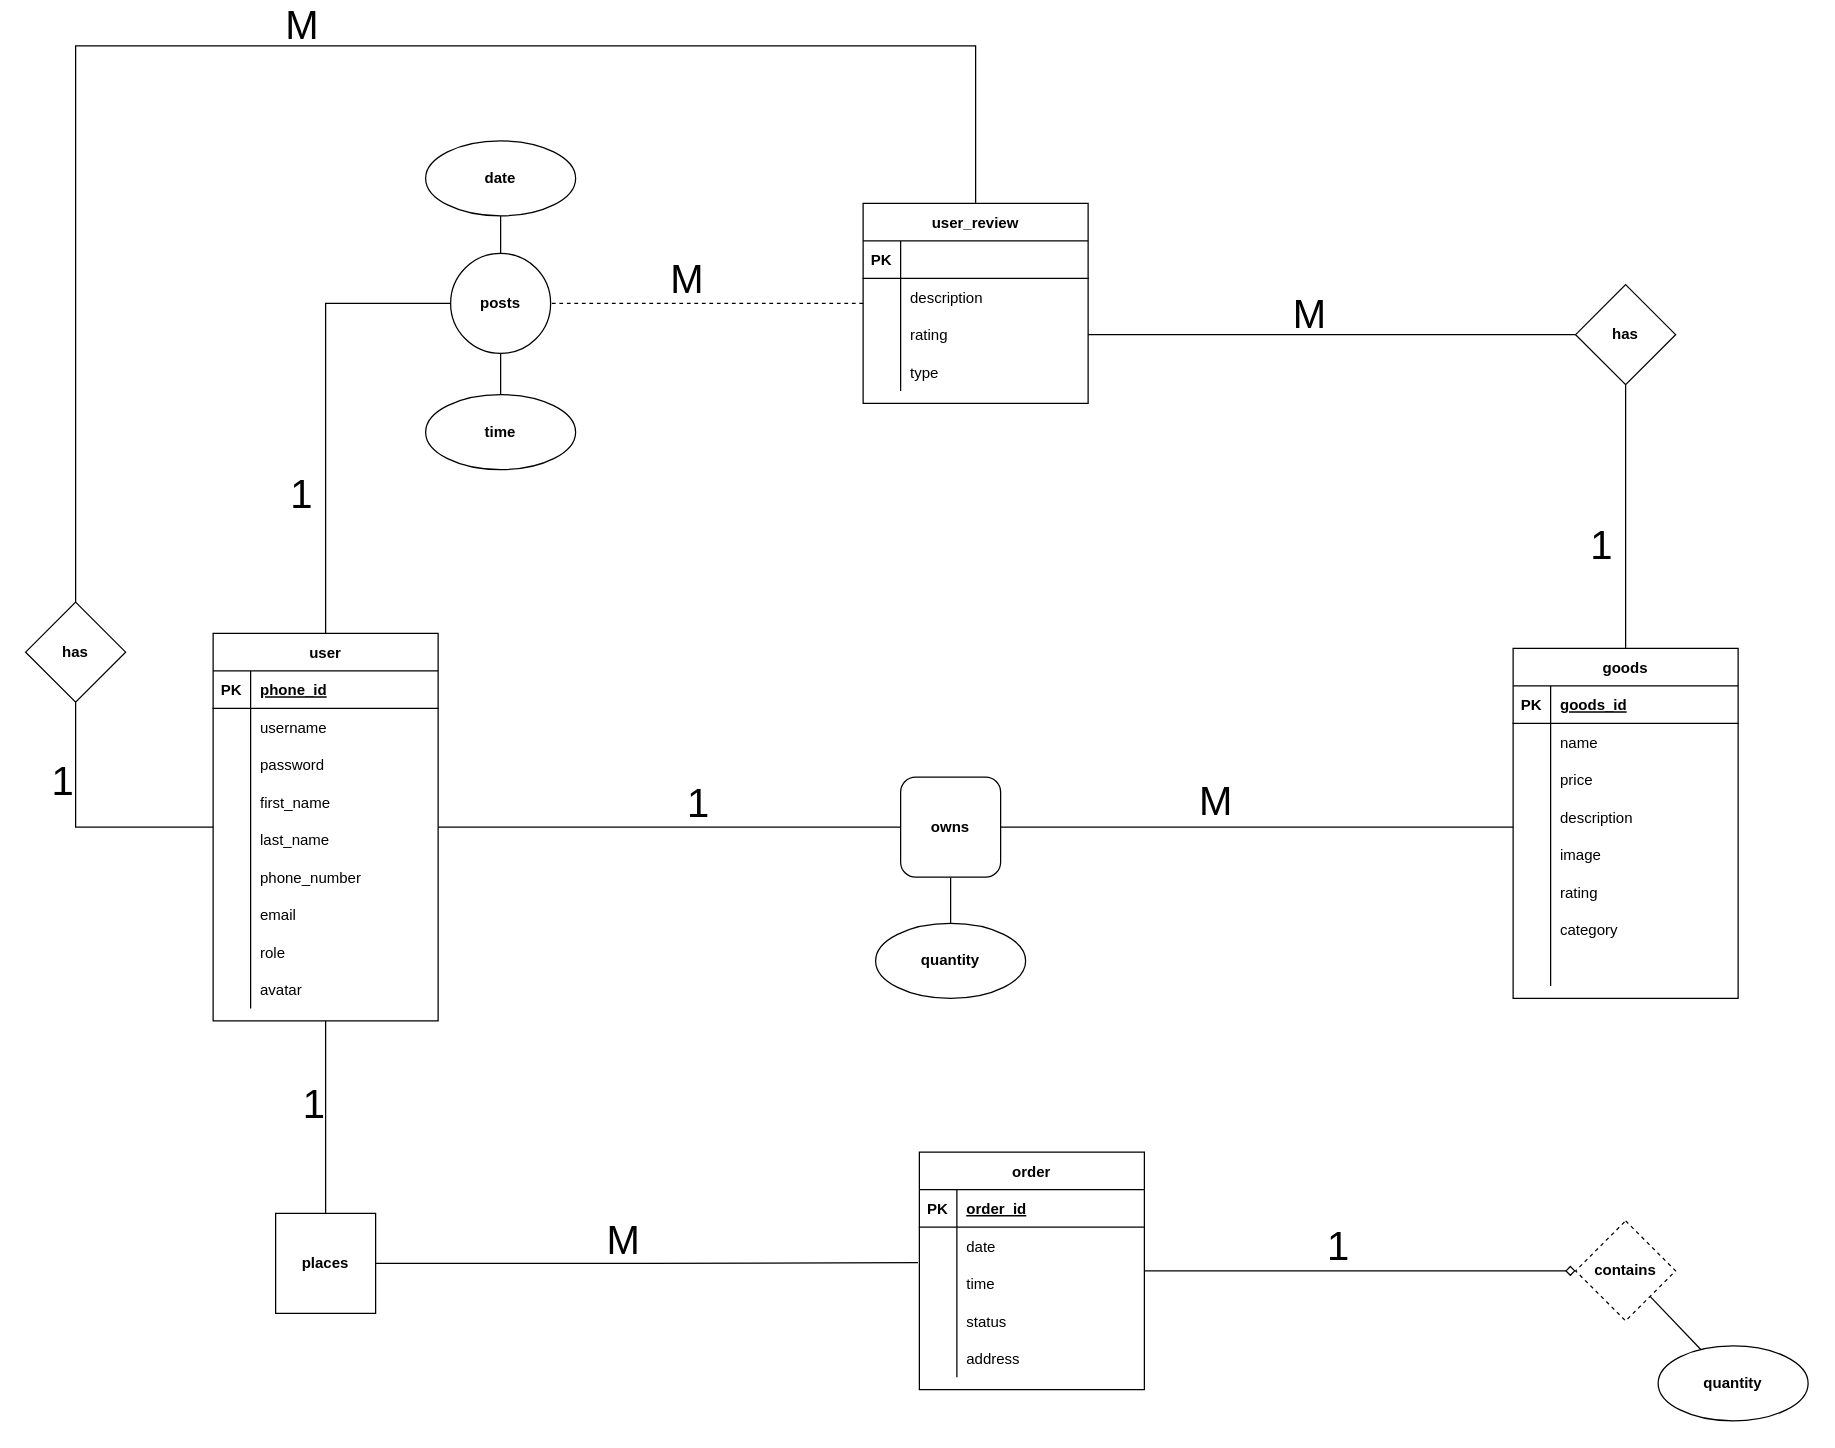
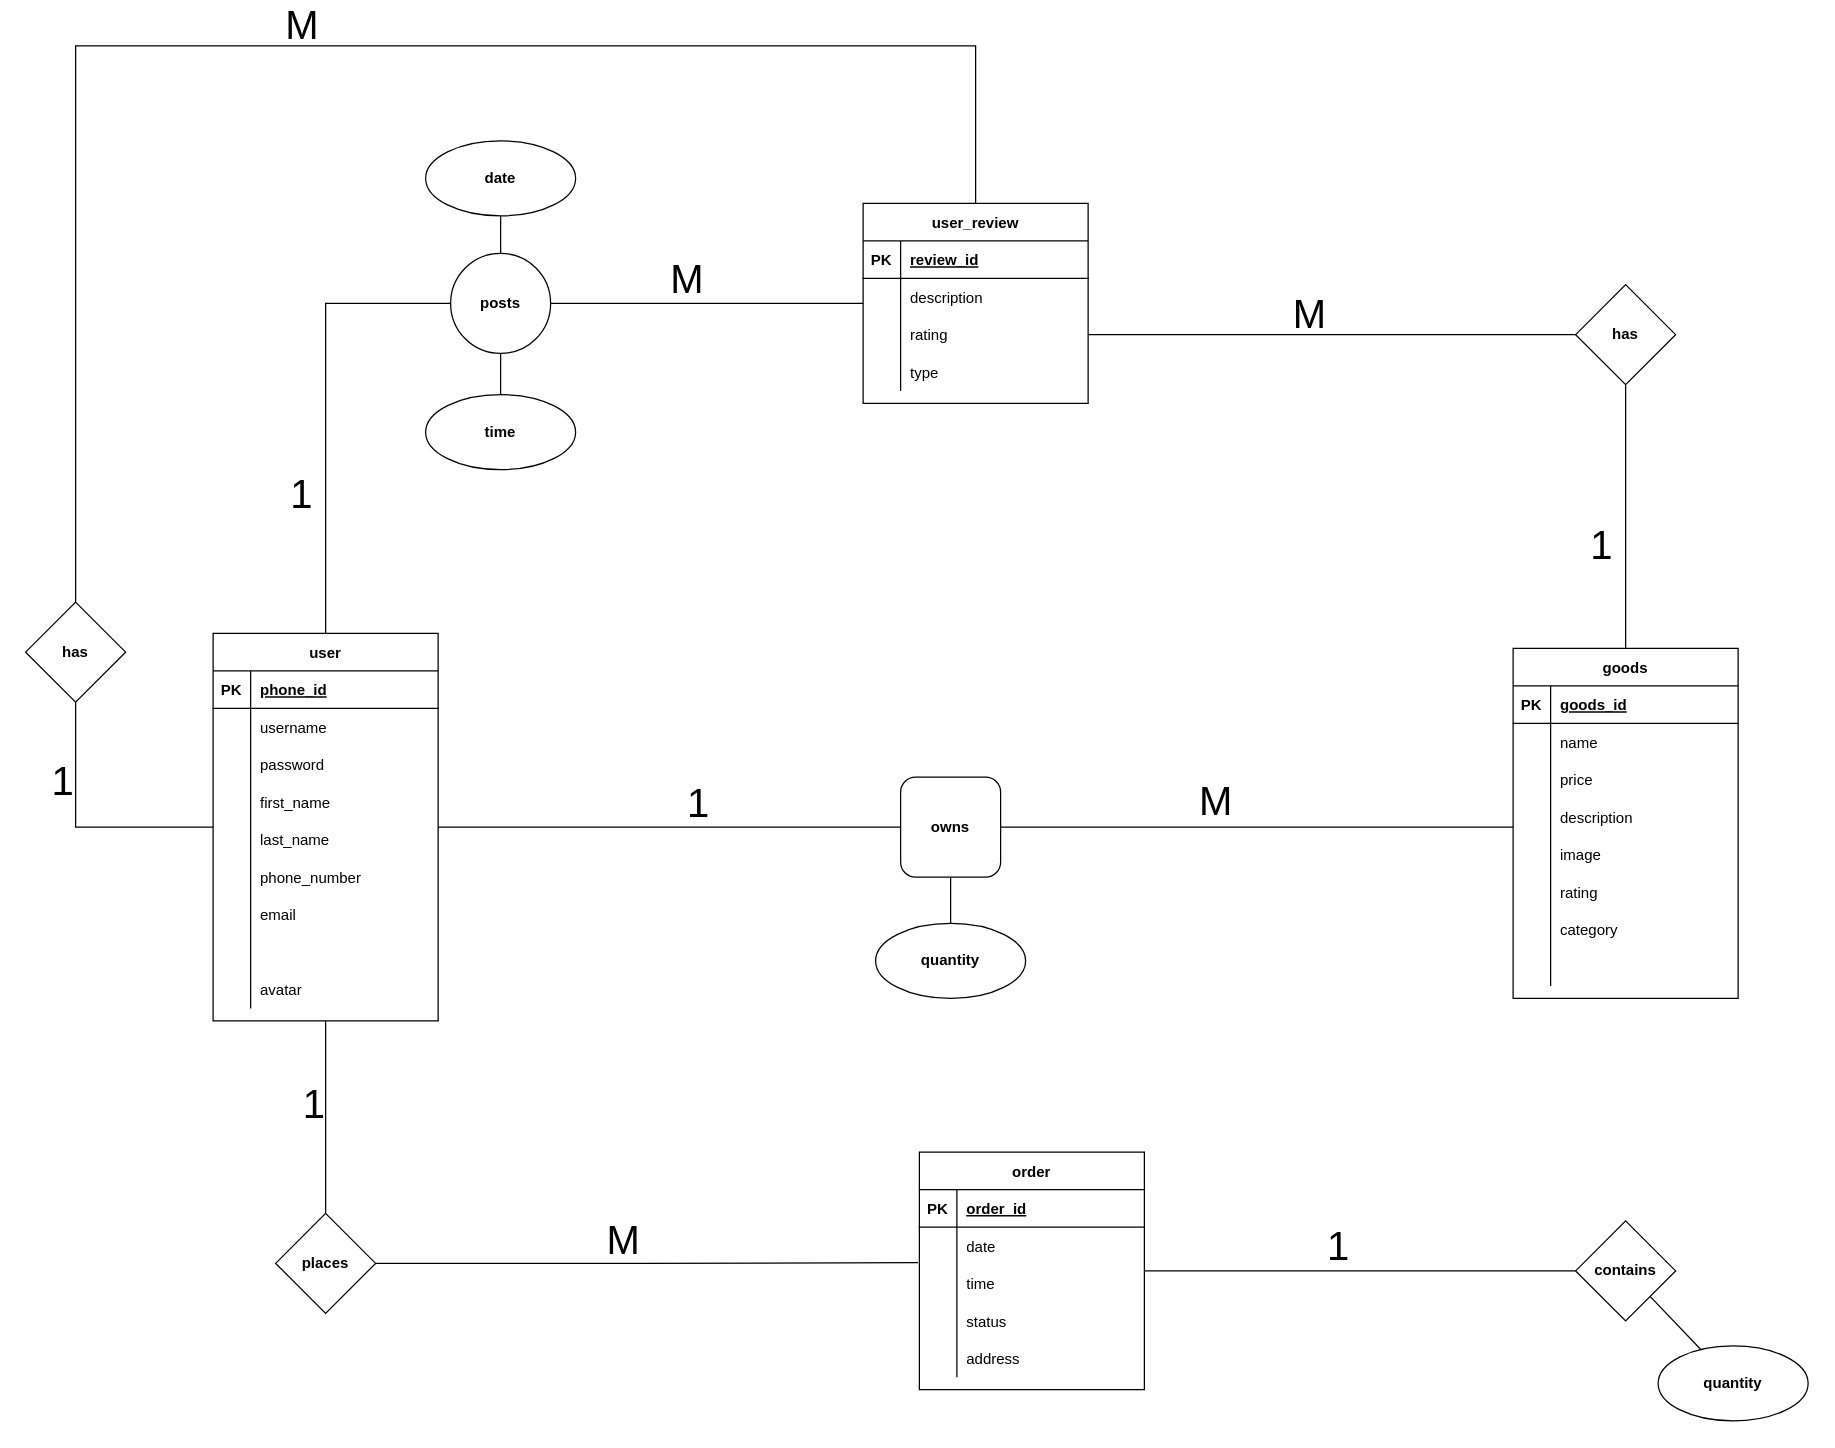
none -> (994, 259)
(706, 303) -> (706, 303)
(344, 952) -> none
(326, 1263) -> (326, 1263)
(1565, 1271) -> (1570, 1271)
(1626, 1271) -> (1626, 1271)
